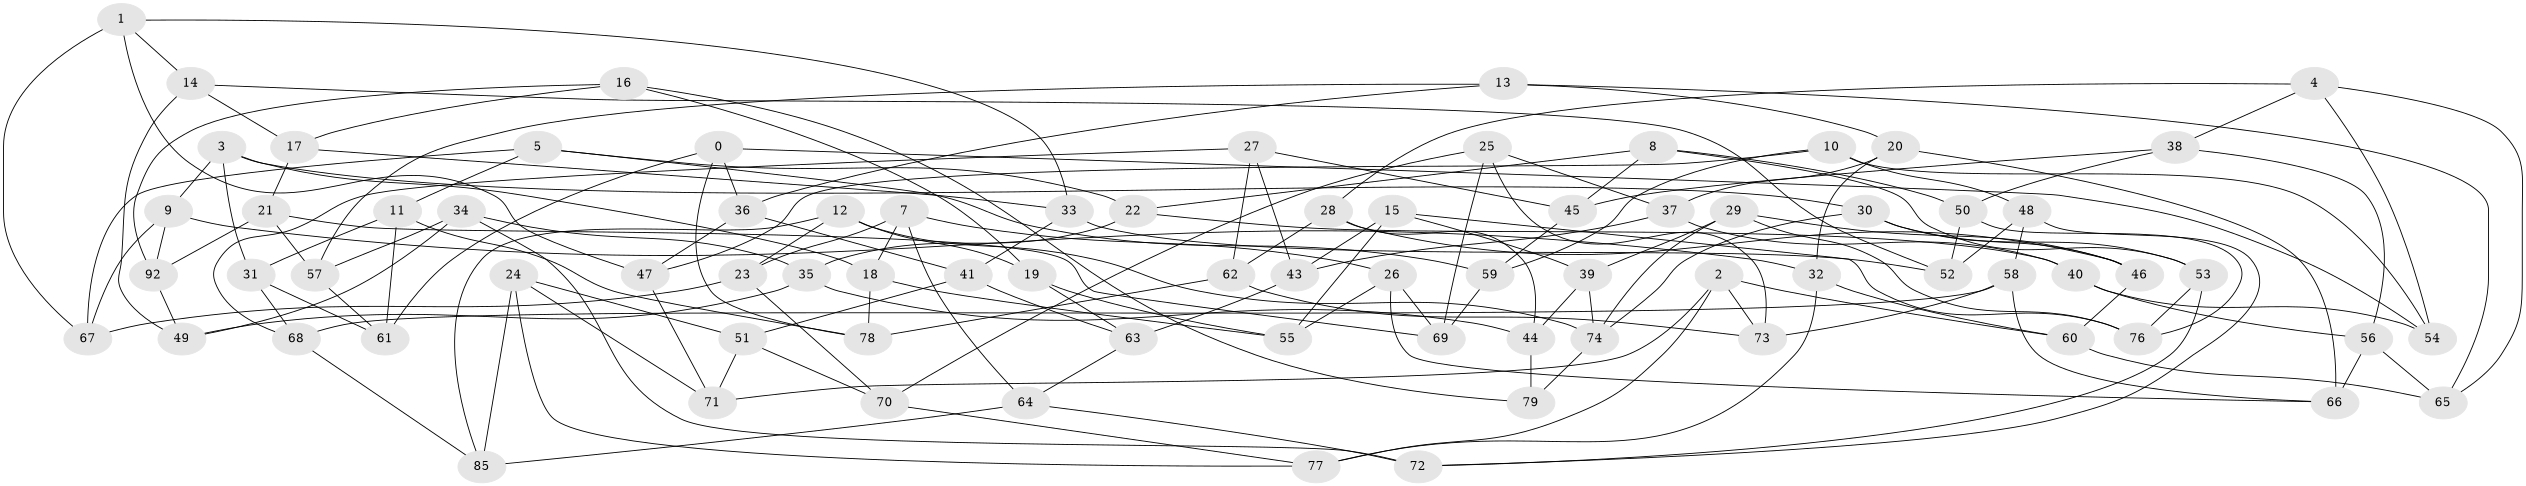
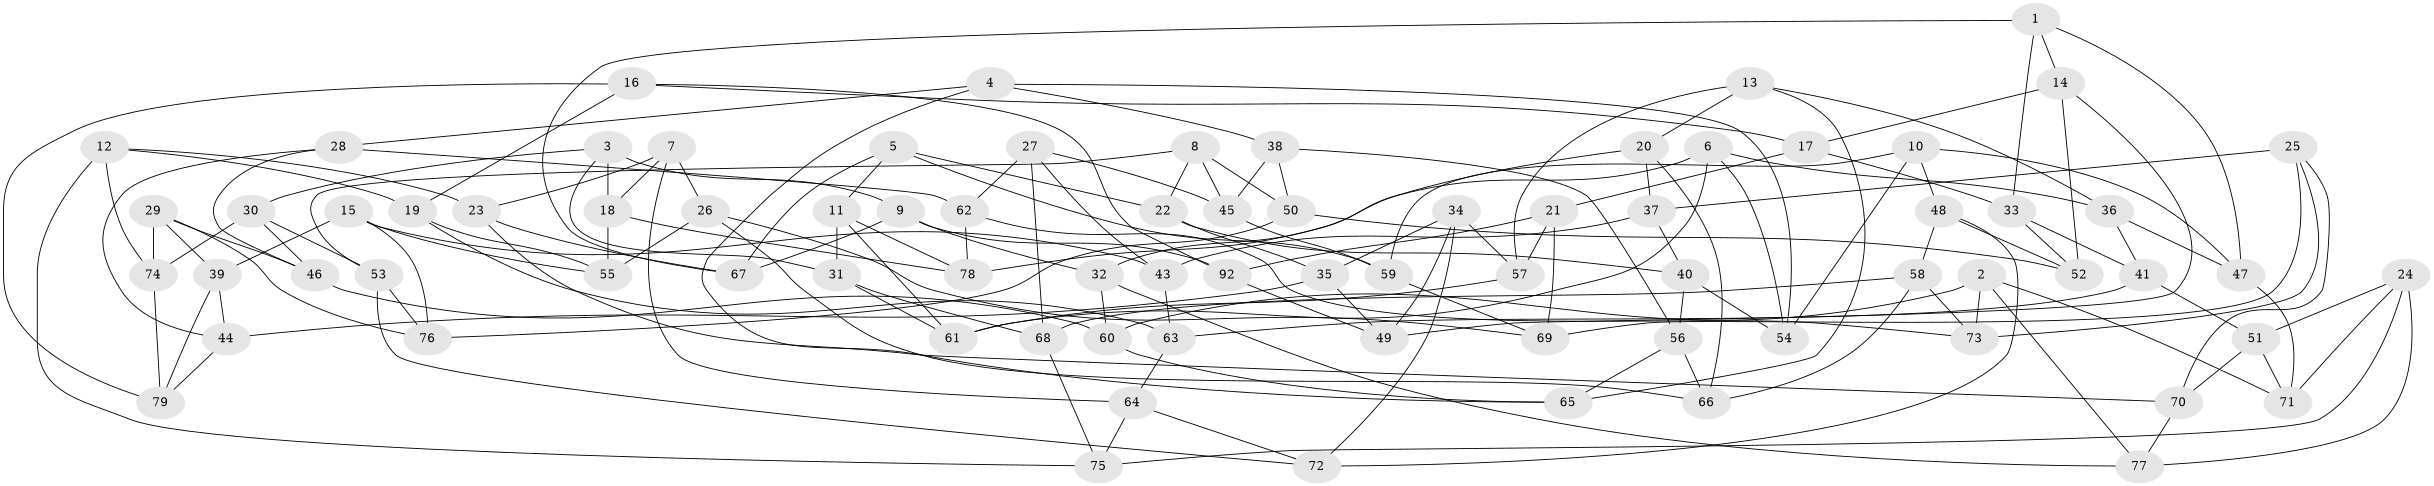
(719, 147) -> (1708, 147)
(1591, 306) -> (187, 339)
(482, 467) -> (1099, 467)
